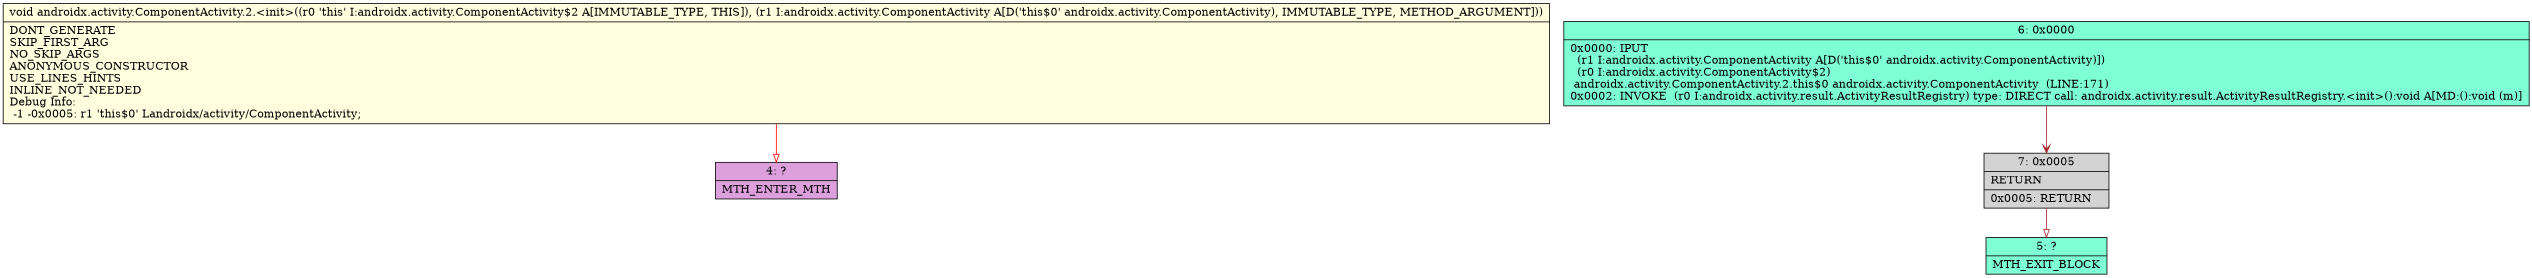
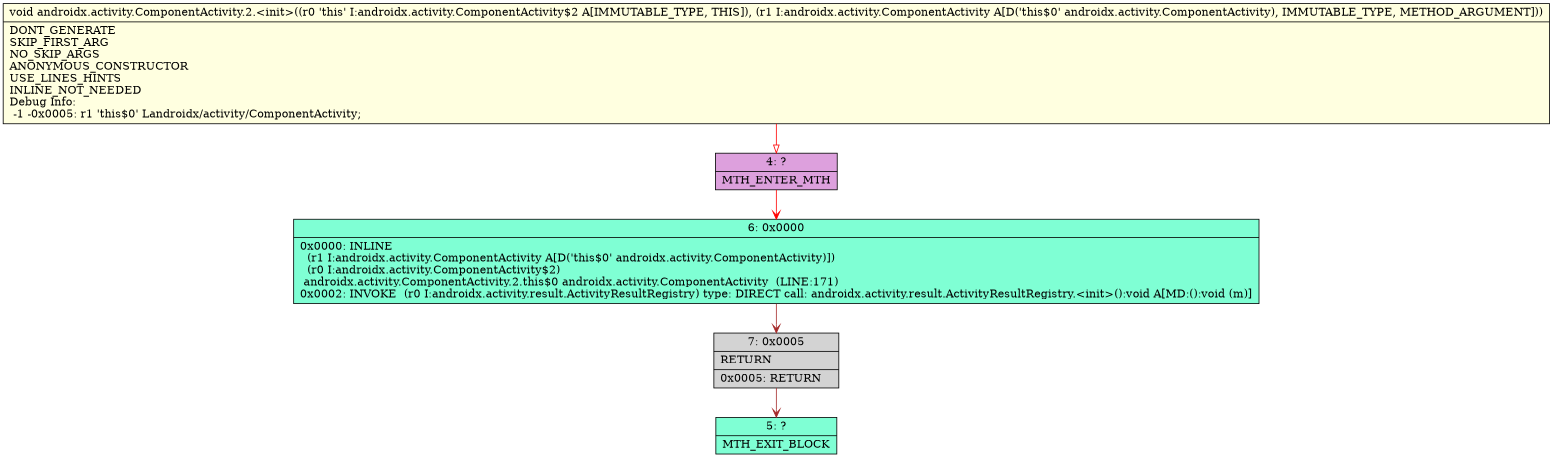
(1613, 49) -> (350, 246)
none -> (776, 201)
(2046, 219) -> (776, 399)
